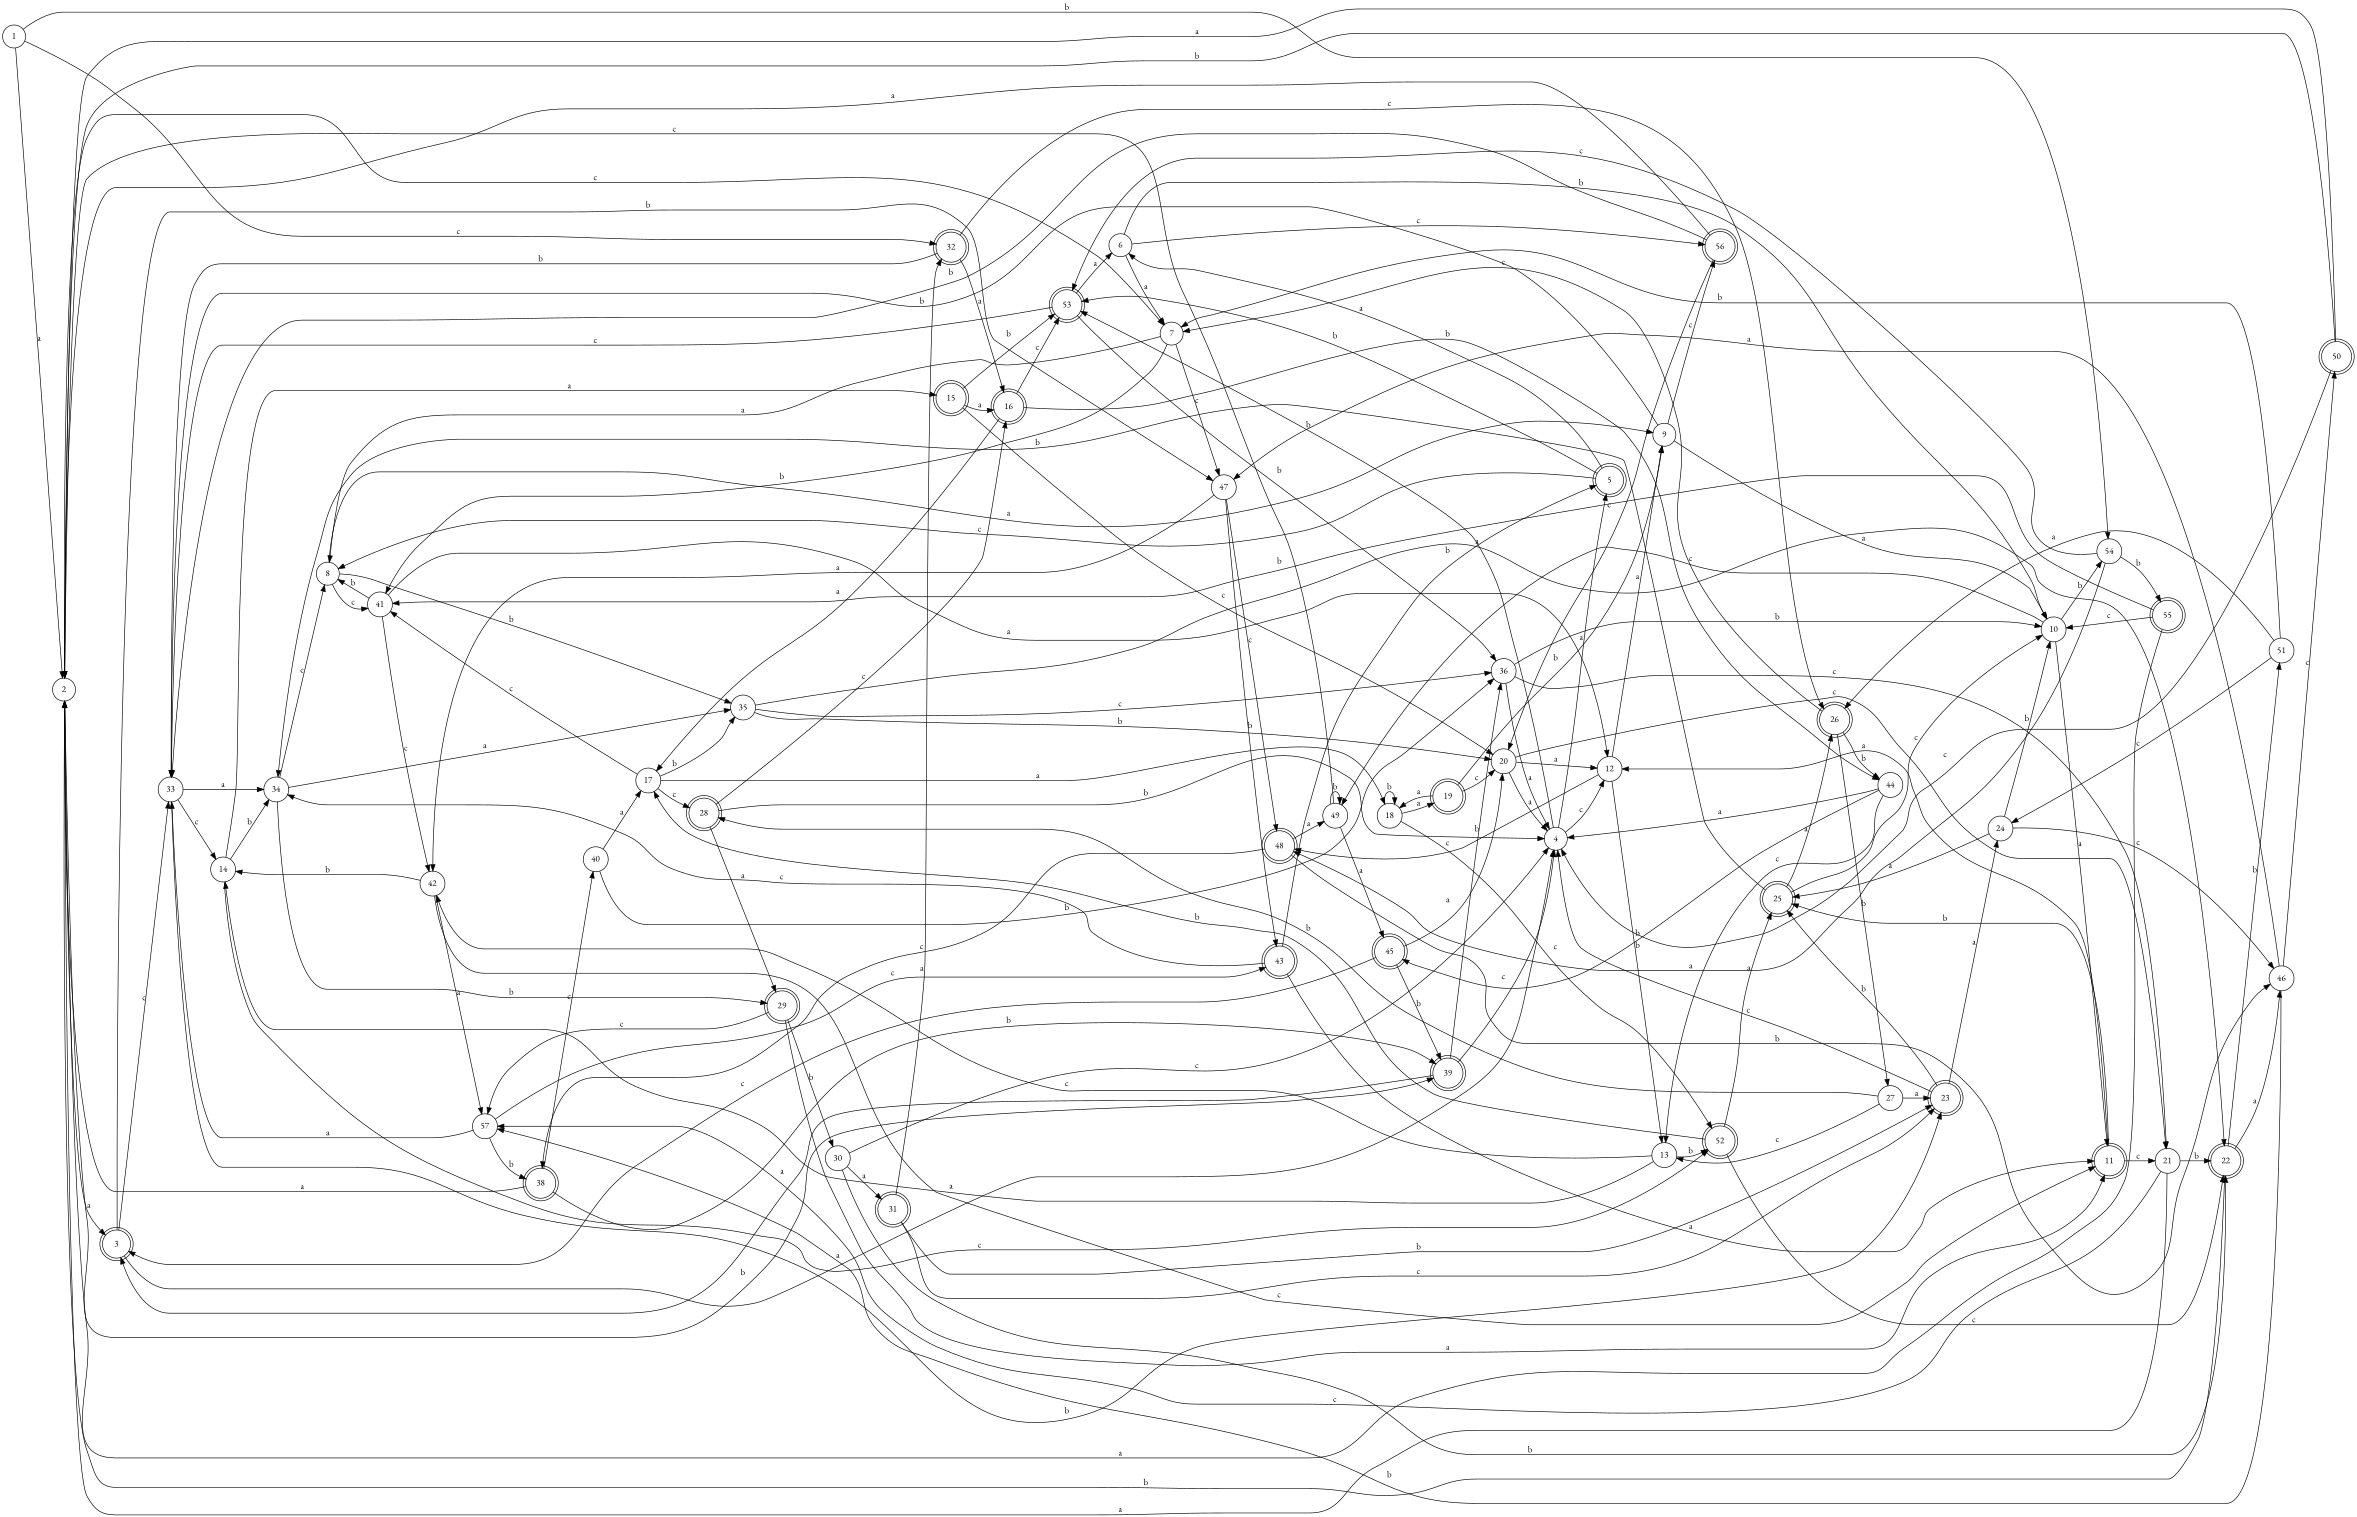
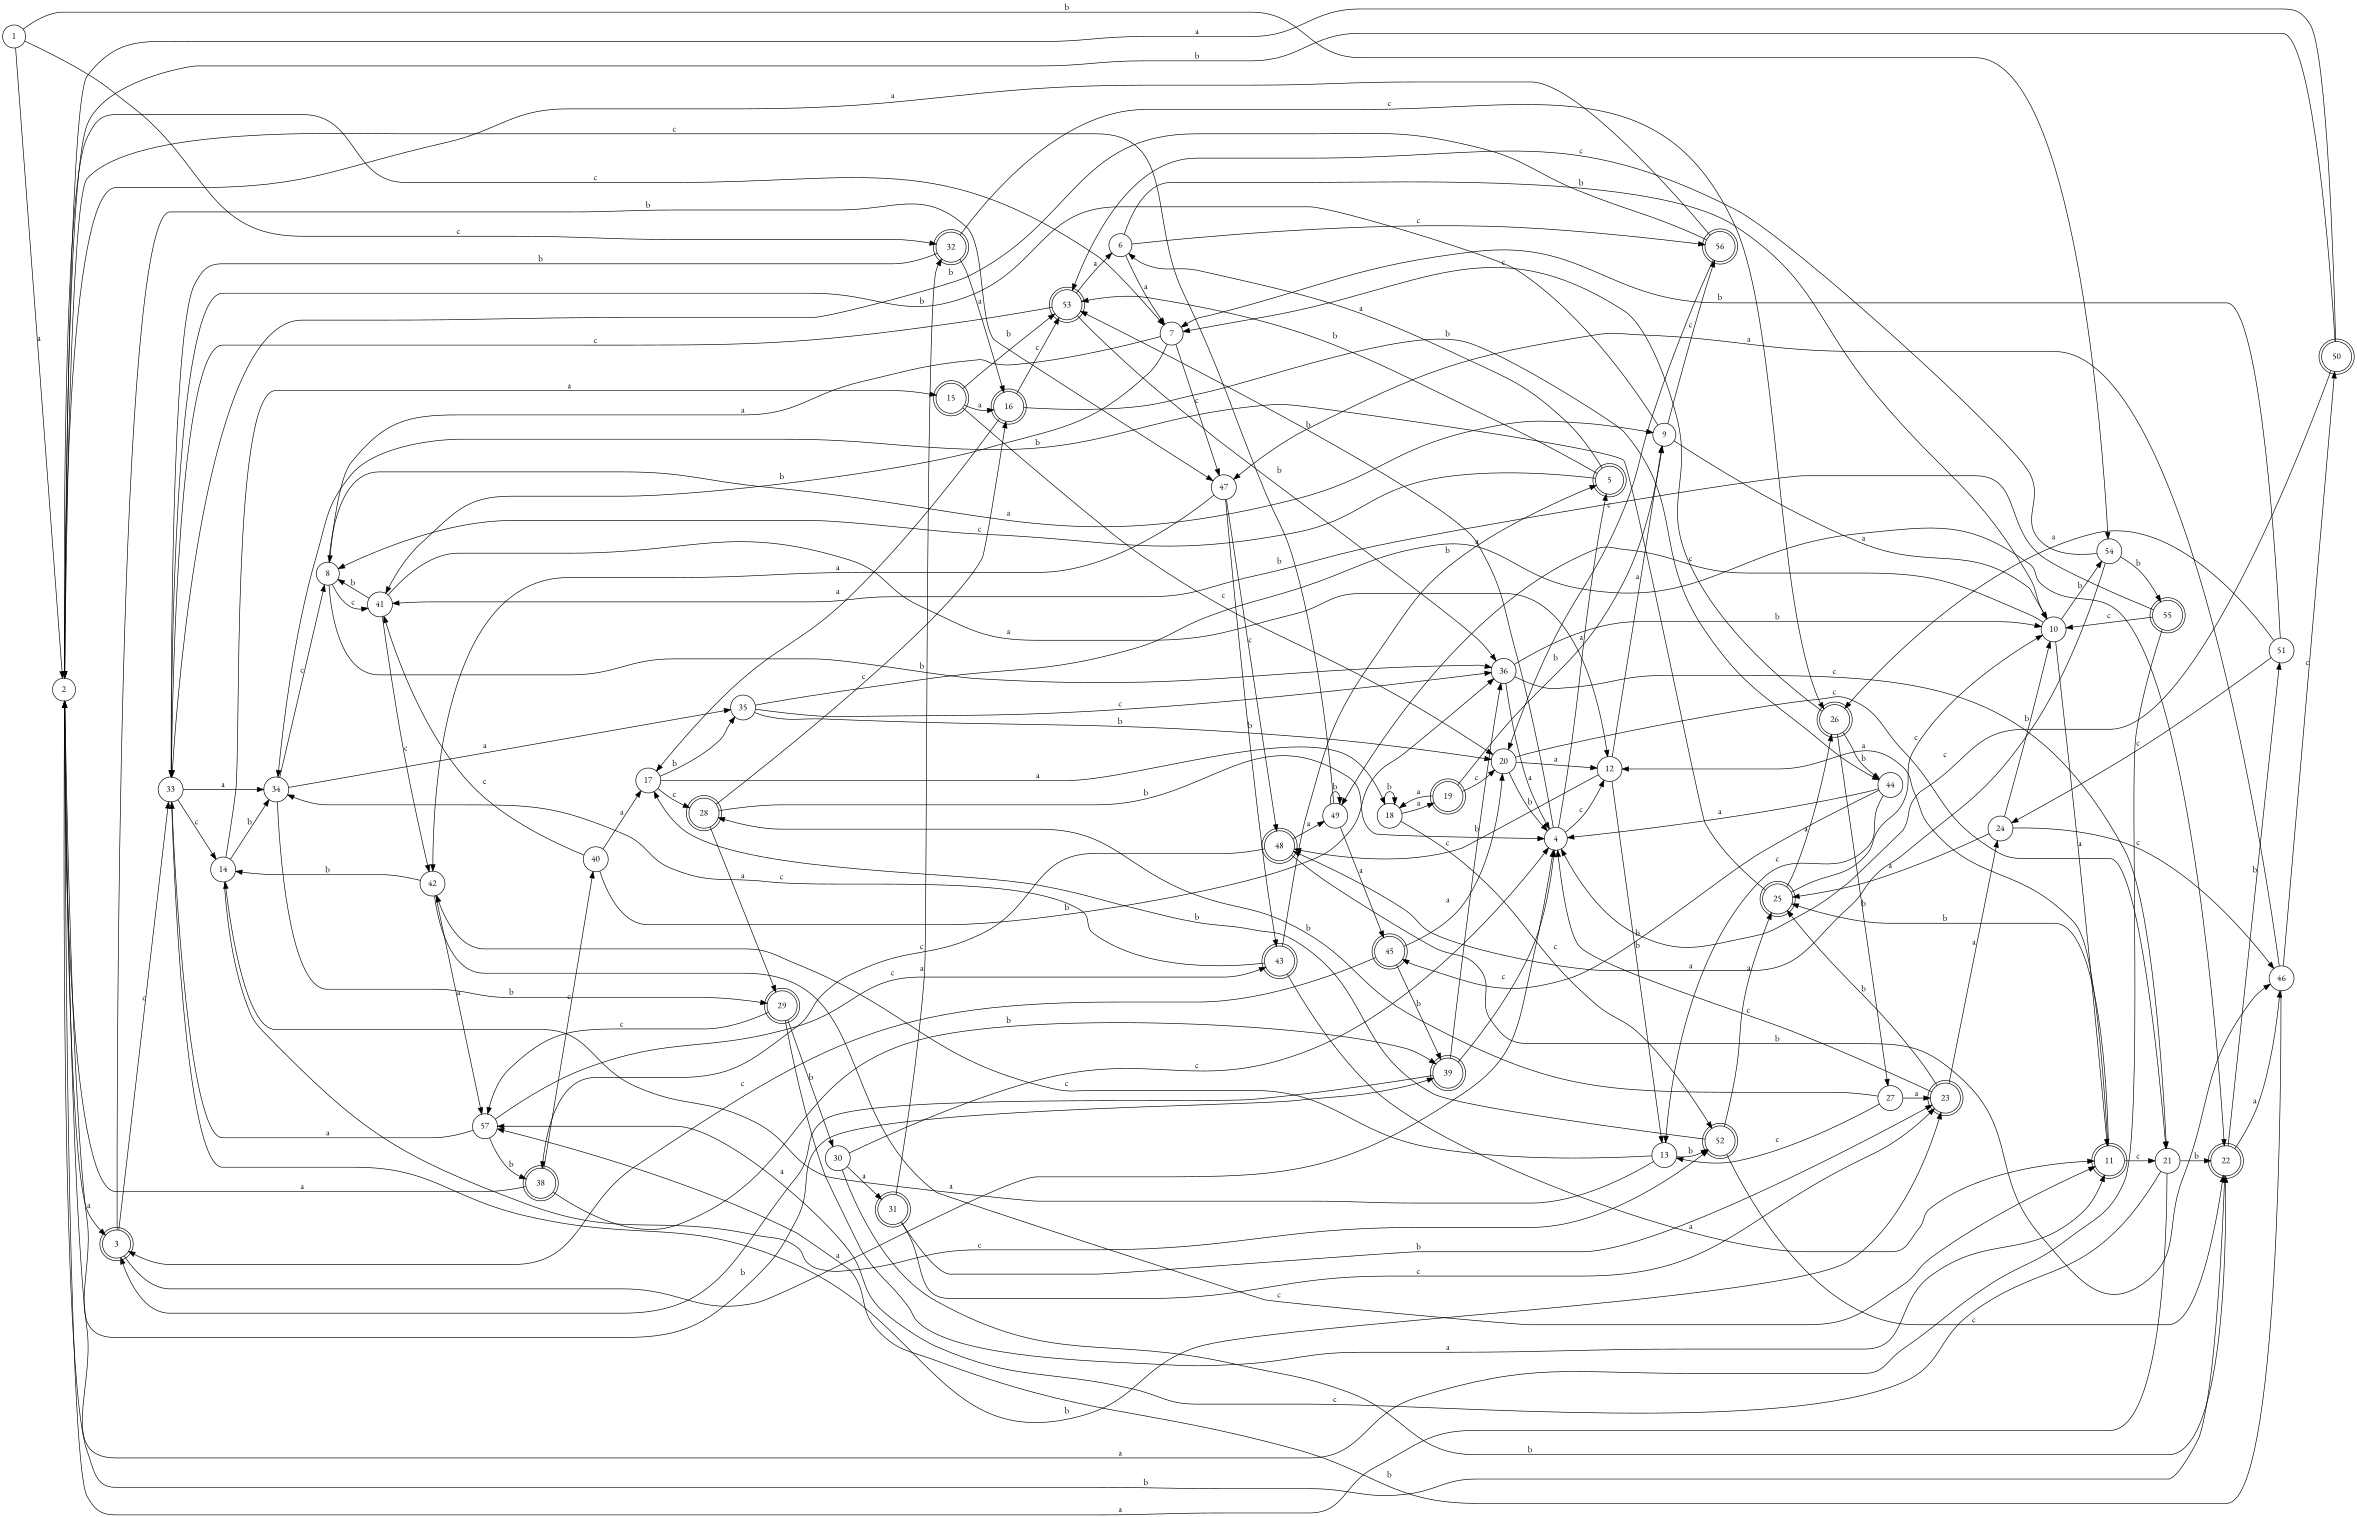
(534, 633) -> (876, 665)
(515, 697) -> (455, 765)
(1530, 802) -> (1530, 802)
